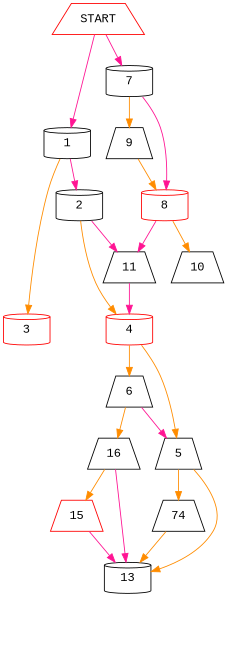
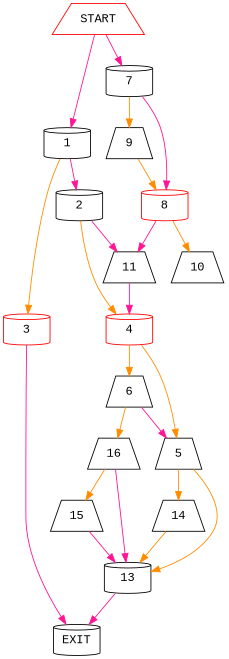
(77, 516) -> (77, 516)
(179, 516) -> (179, 516)
none -> (77, 640)
